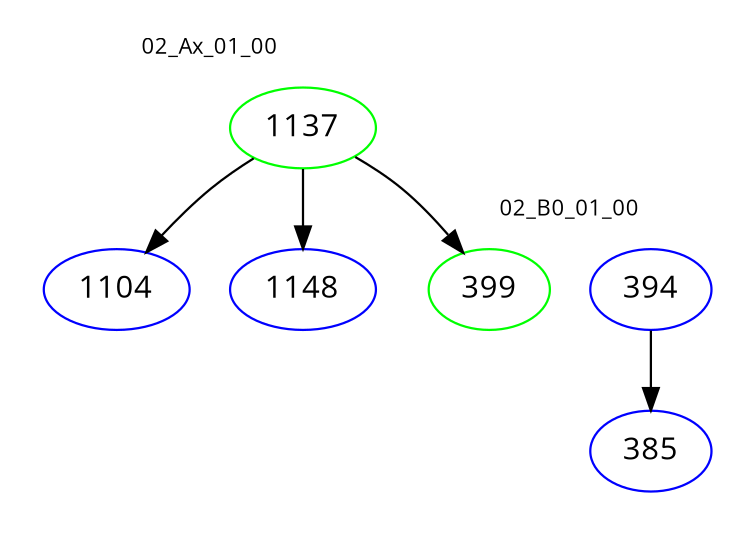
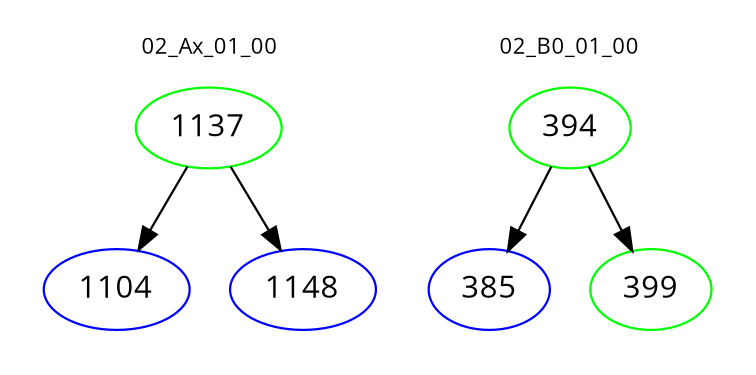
(425, 210) -> (605, 199)
(651, 290) -> (570, 128)
